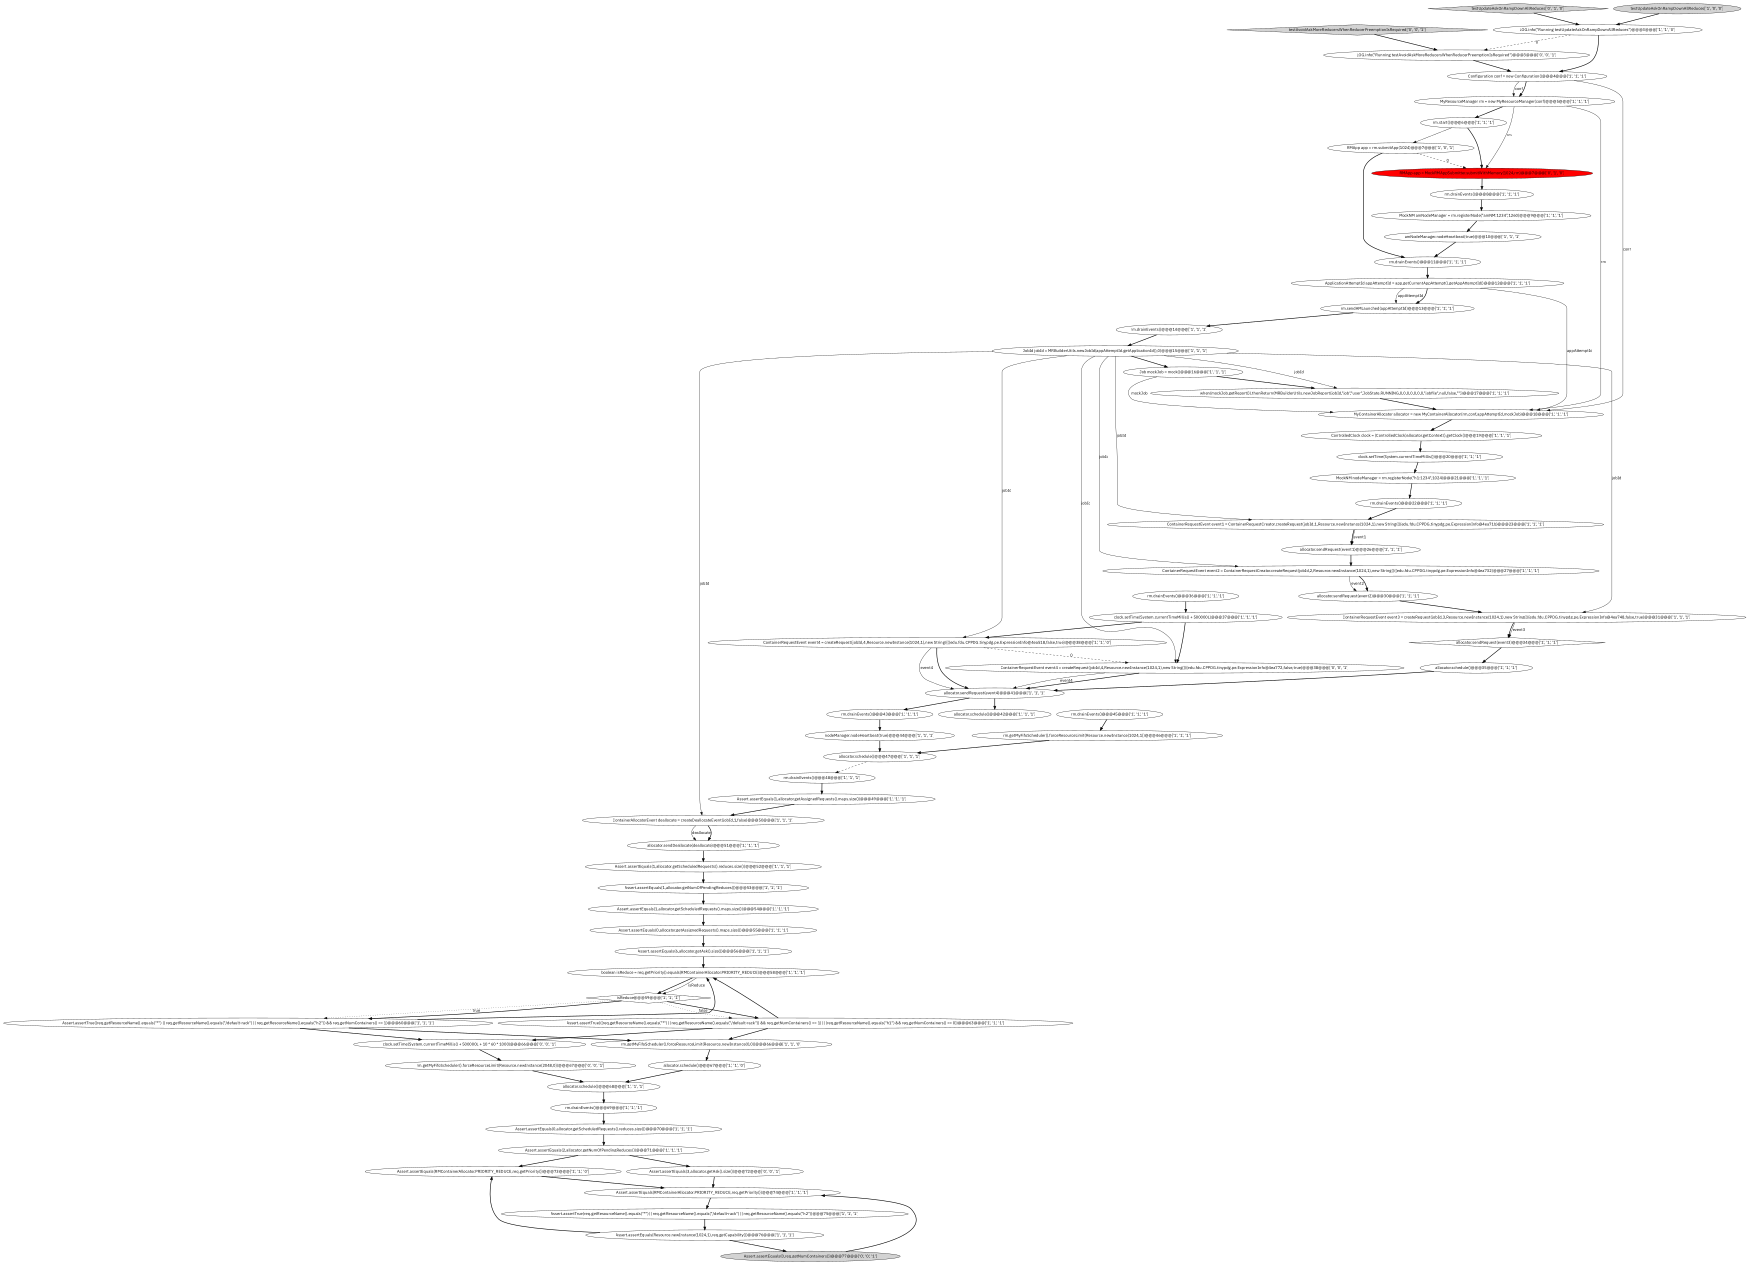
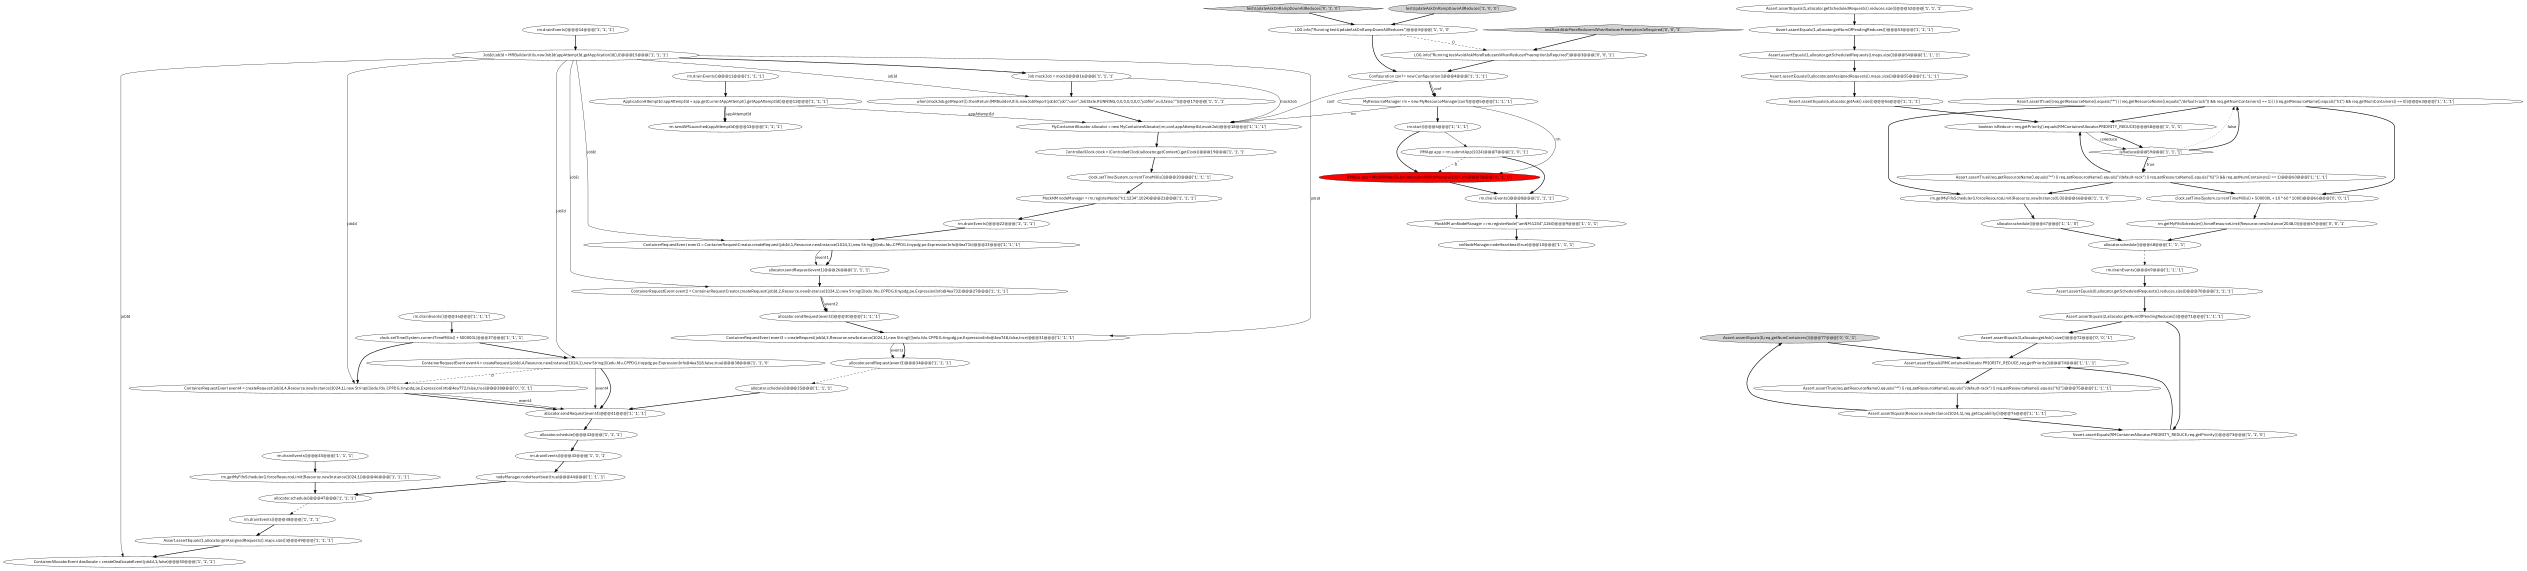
(1363, 213) -> (1537, 167)
(1446, 249) -> none
(1282, 319) -> none
(1507, 643) -> (900, 363)
(1493, 654) -> (847, 375)
(938, 704) -> (575, 444)
(703, 846) -> none
(604, 1096) -> (2145, 256)
